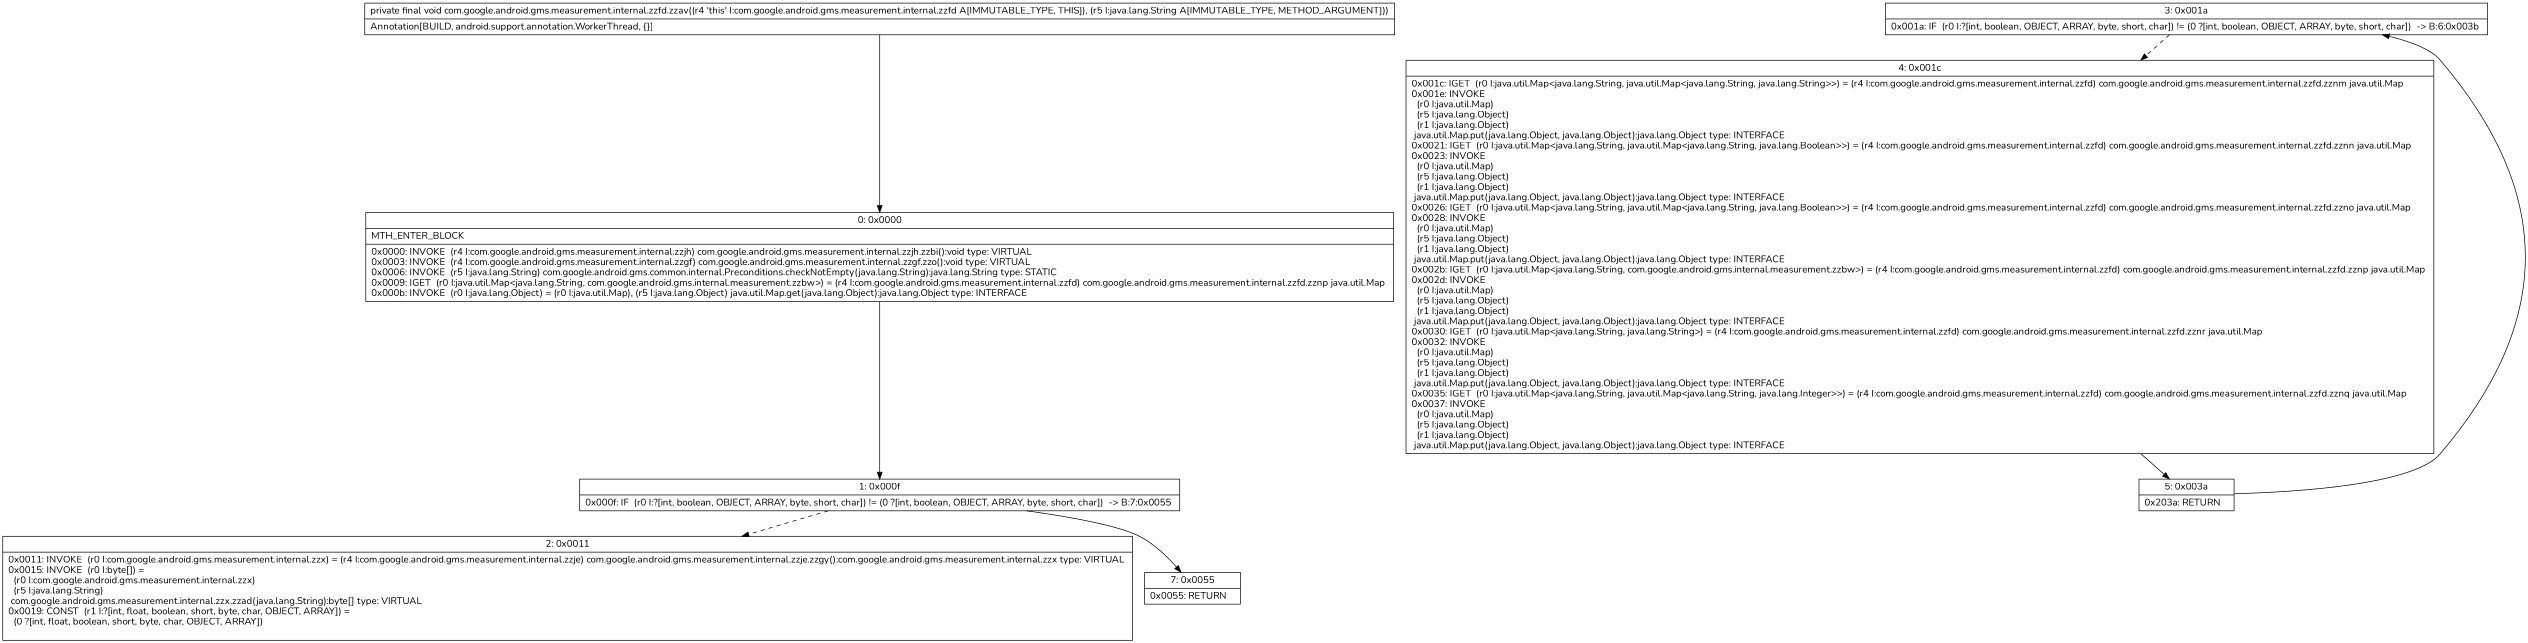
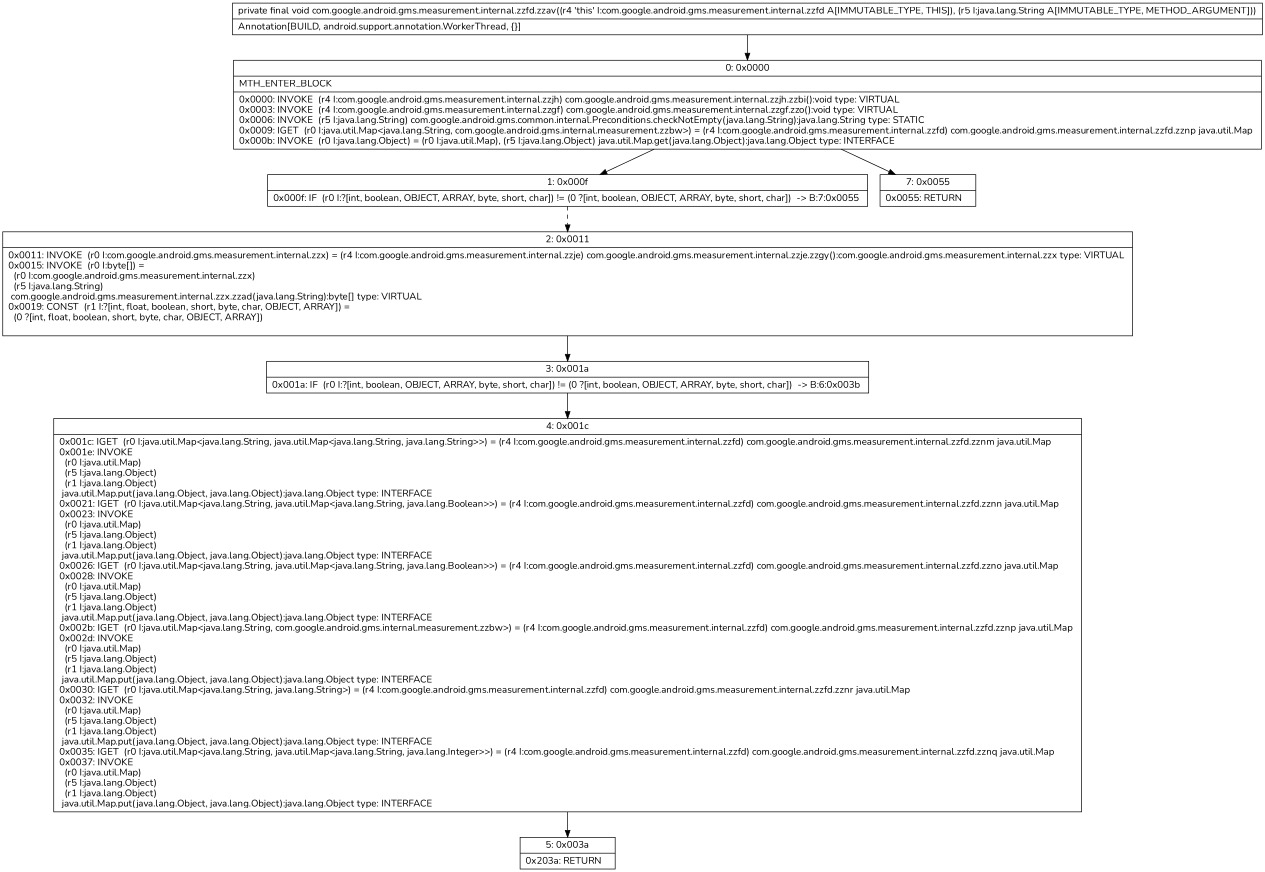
(2158, 45) -> (568, 402)
(2511, 333) -> (568, 345)
(1107, 525) -> (865, 160)
